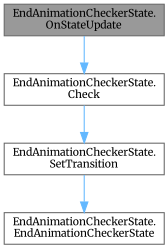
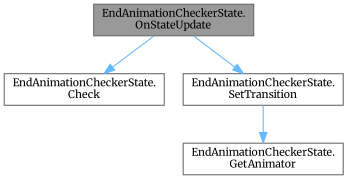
(84, 119) -> (214, 52)
(84, 228) -> (263, 159)
